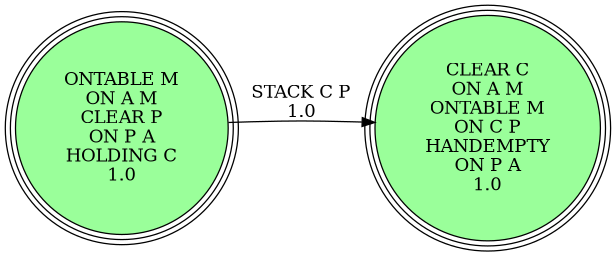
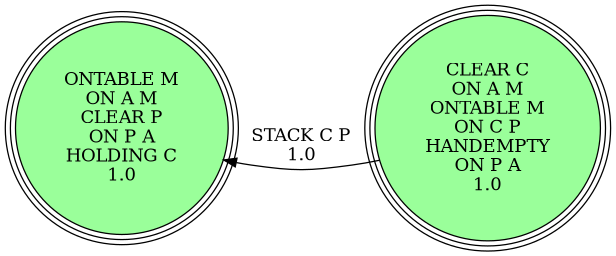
(295, 121) -> (308, 169)
